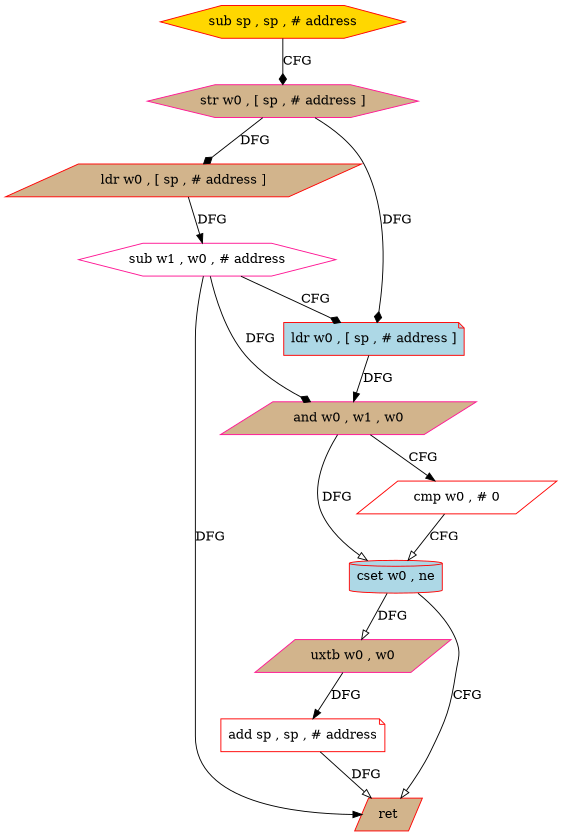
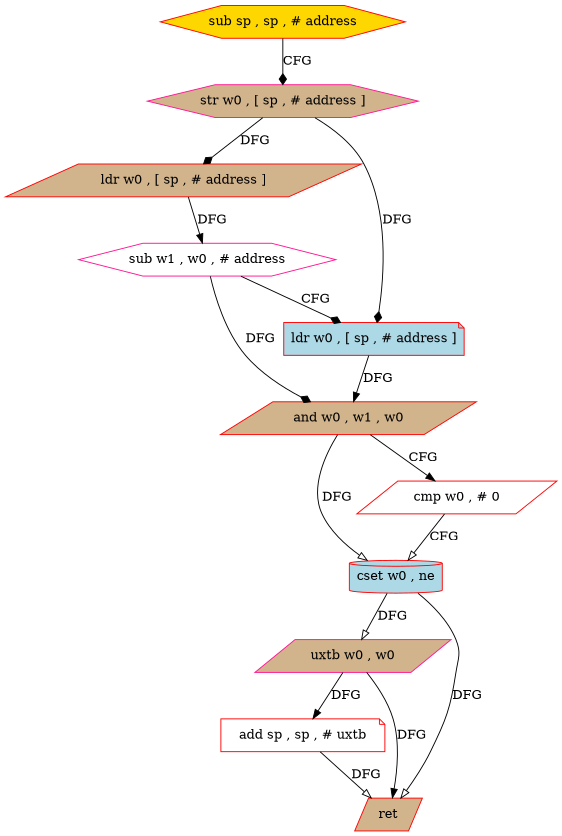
(348, 418) -> (348, 418)
(195, 603) -> (395, 727)
(467, 696) -> (467, 696)
(303, 735) -> (303, 735)
